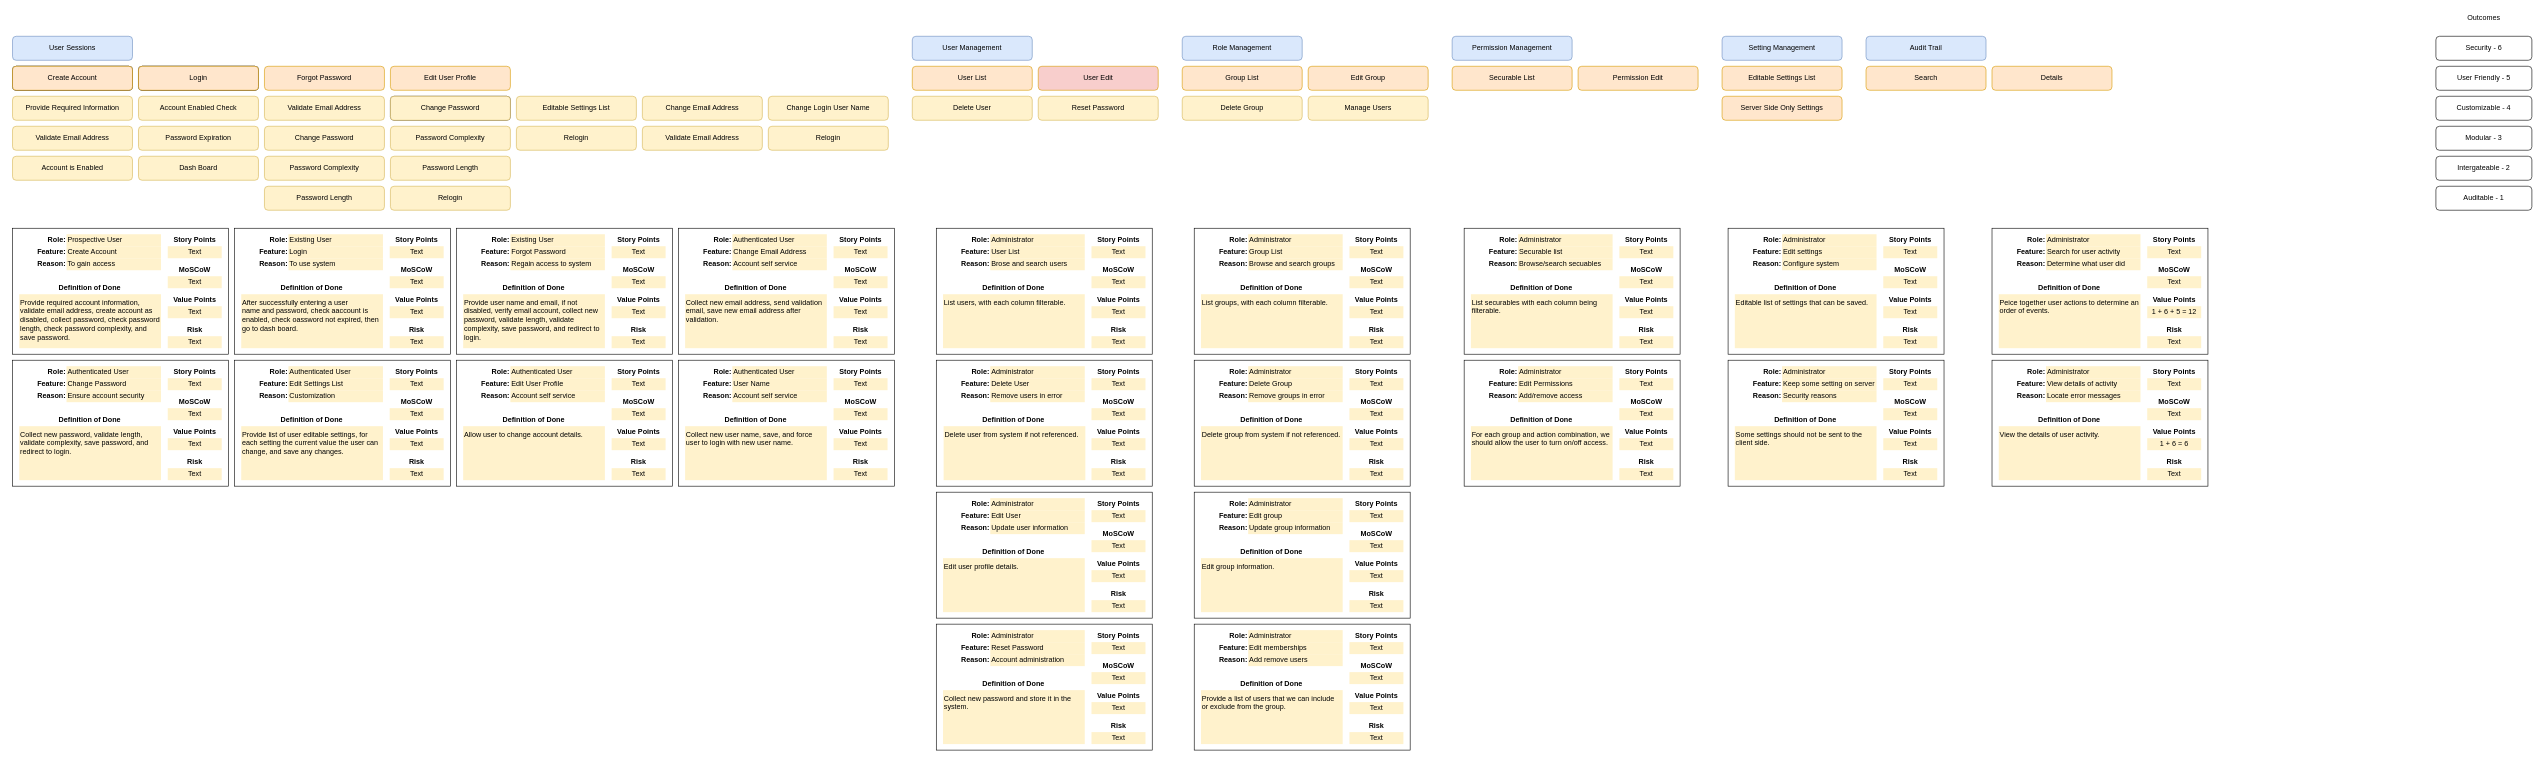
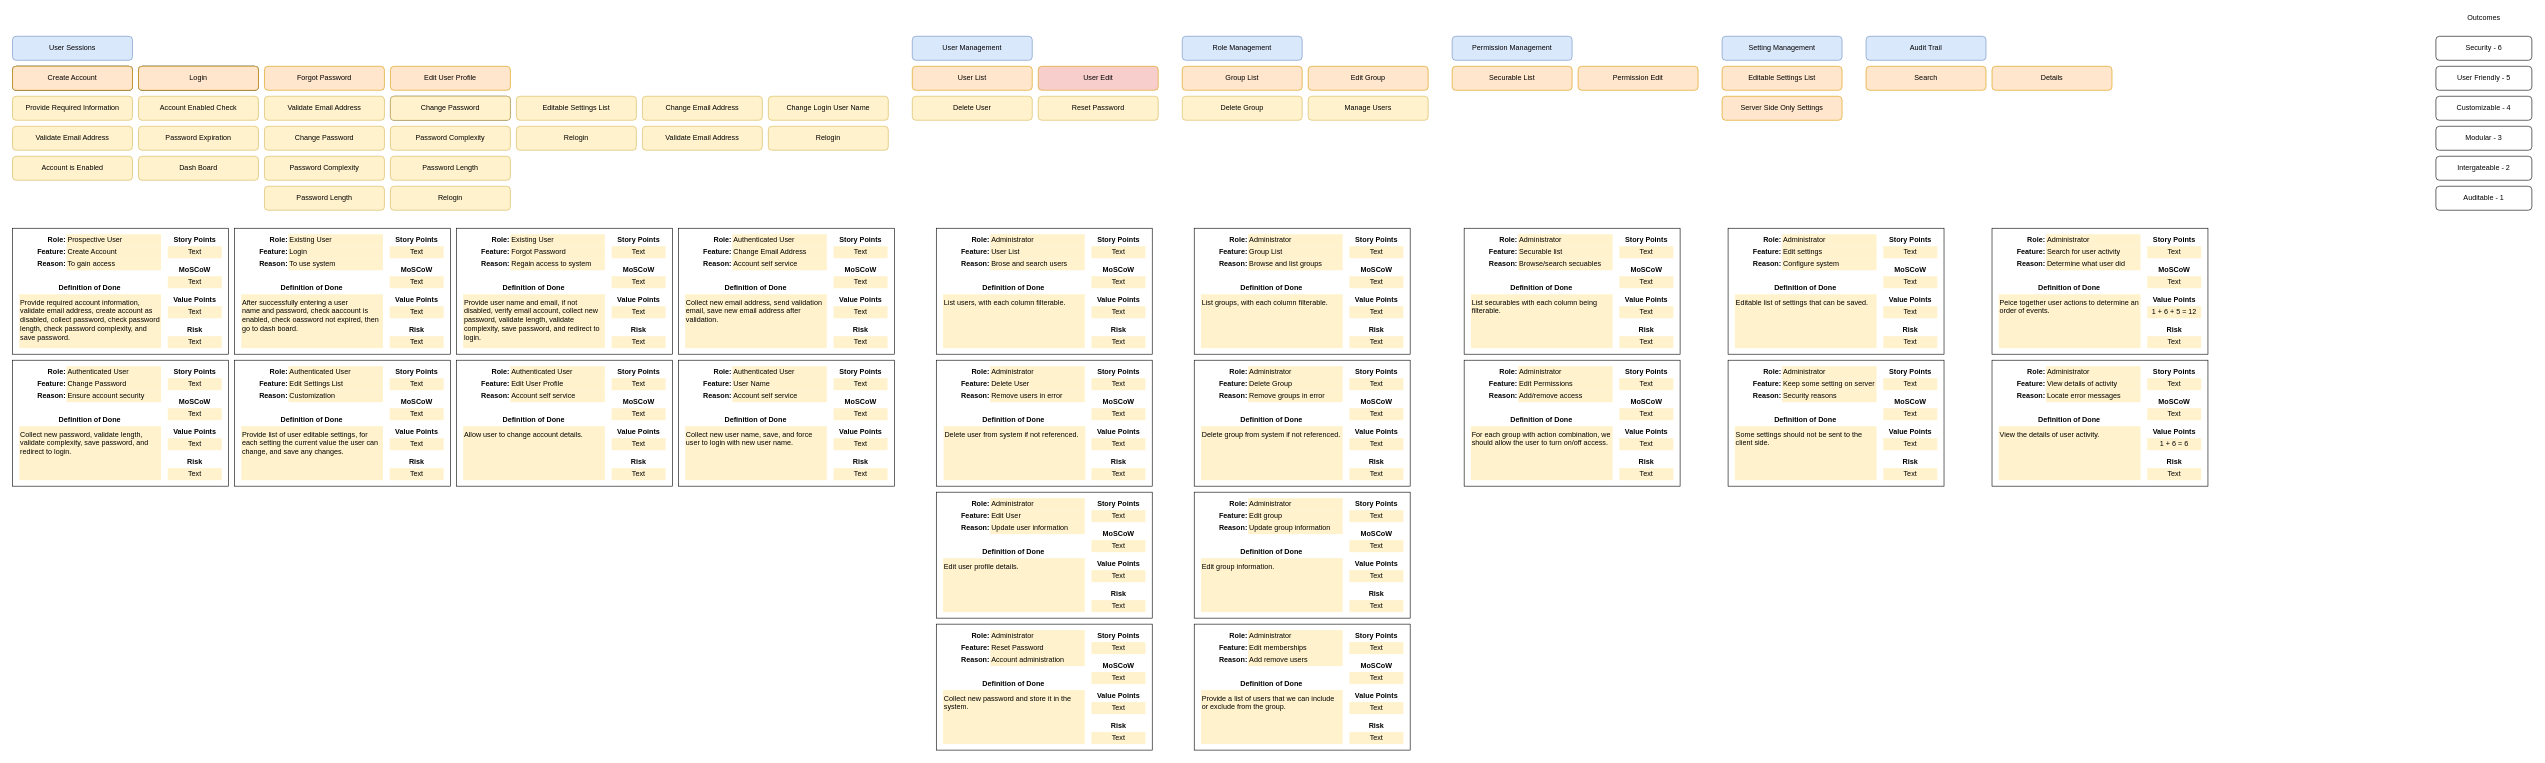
(1295, 264) -> (1289, 264)
(1542, 443) -> (1542, 443)
